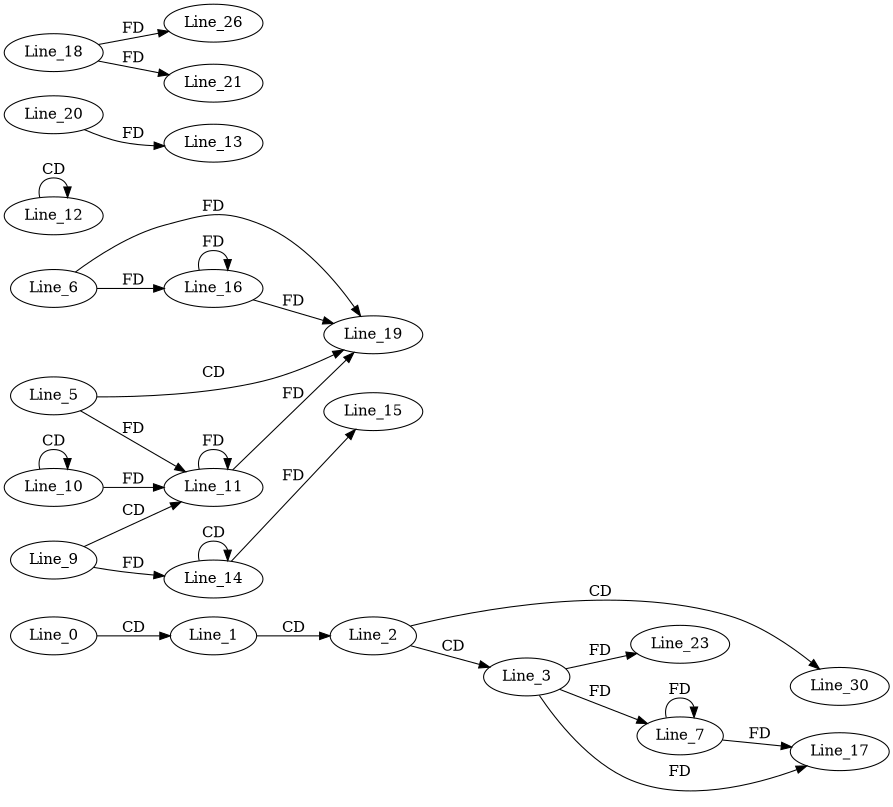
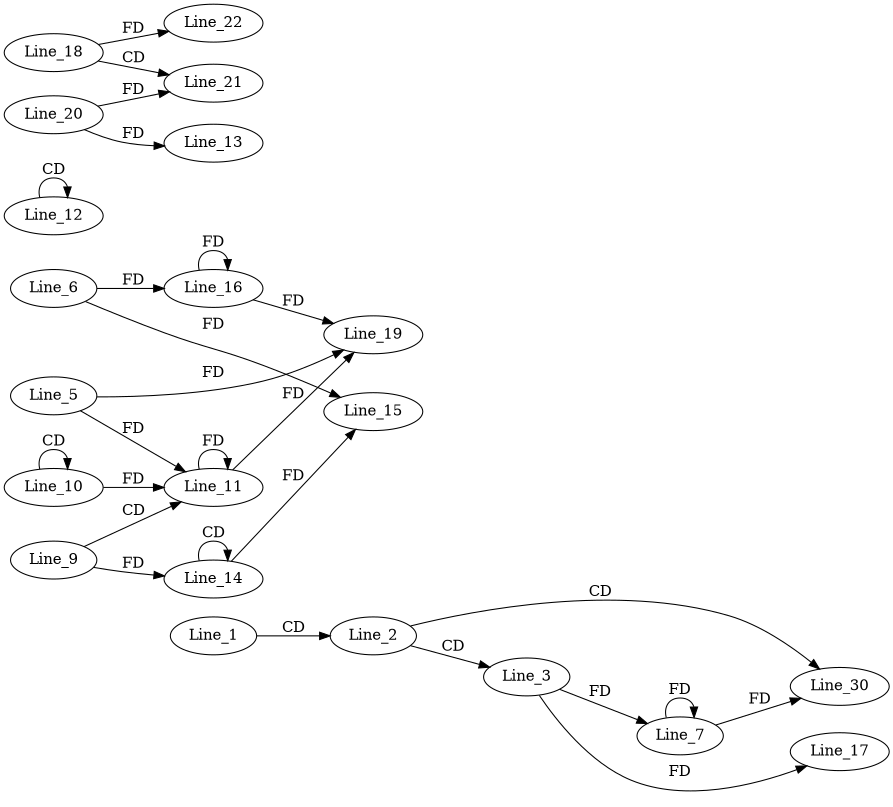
(213, 23) -> (213, 23)
(133, 58) -> (133, 58)
none -> (128, 100)
(225, 215) -> (208, 347)
(213, 373) -> (213, 373)
(54, 636) -> none
(680, 644) -> none
(752, 743) -> (753, 713)
